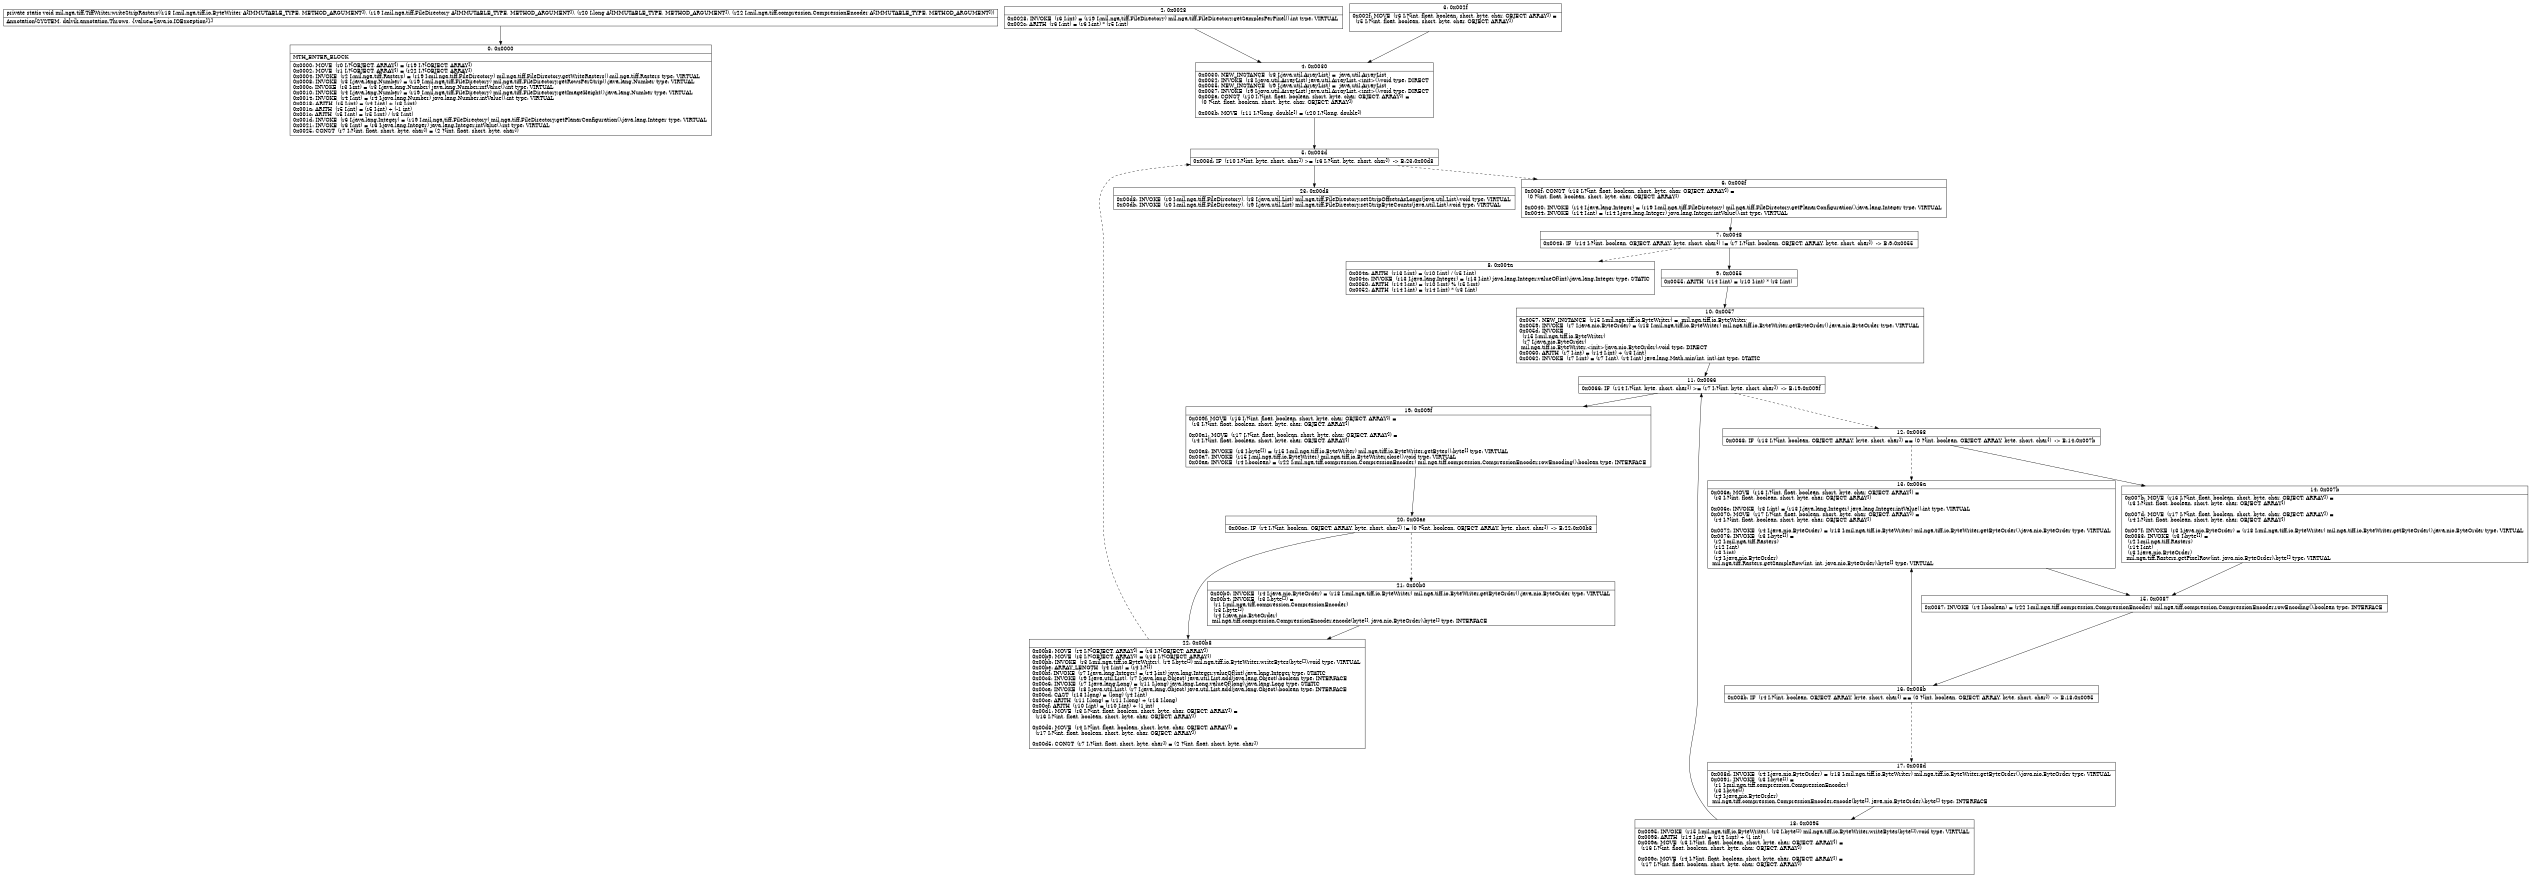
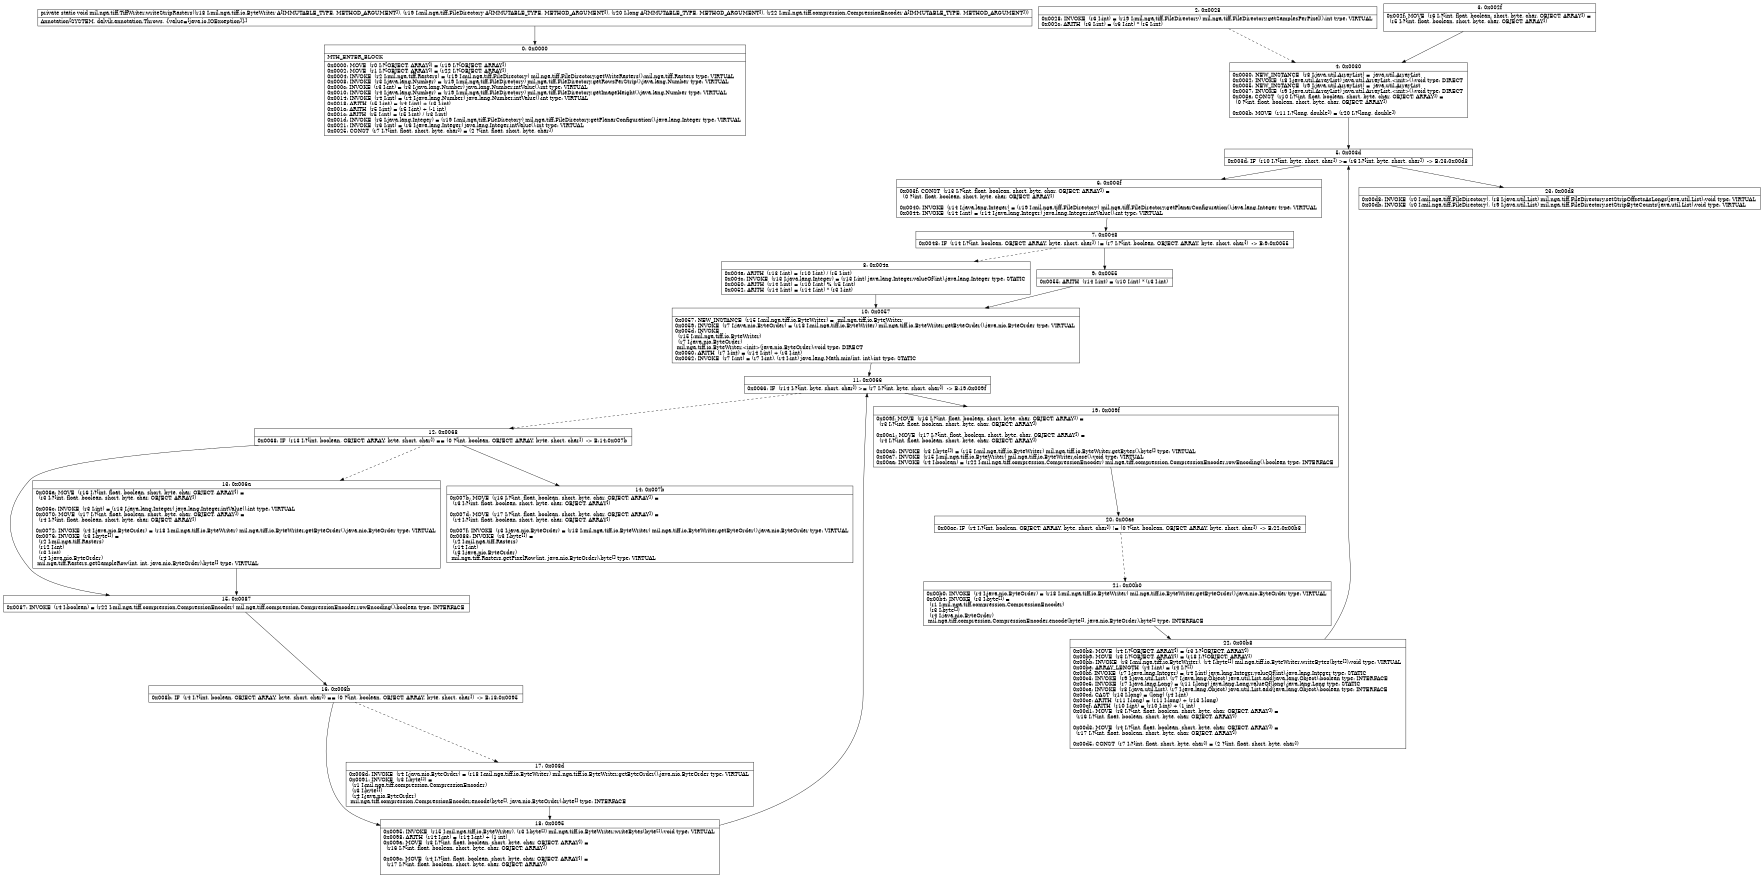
(1226, 45) -> (1260, 45)
(1466, 172) -> (1263, 172)
none -> (876, 299)
(1103, 374) -> (1349, 408)
(1249, 557) -> none
(2209, 578) -> (53, 470)
(1912, 629) -> (328, 775)
